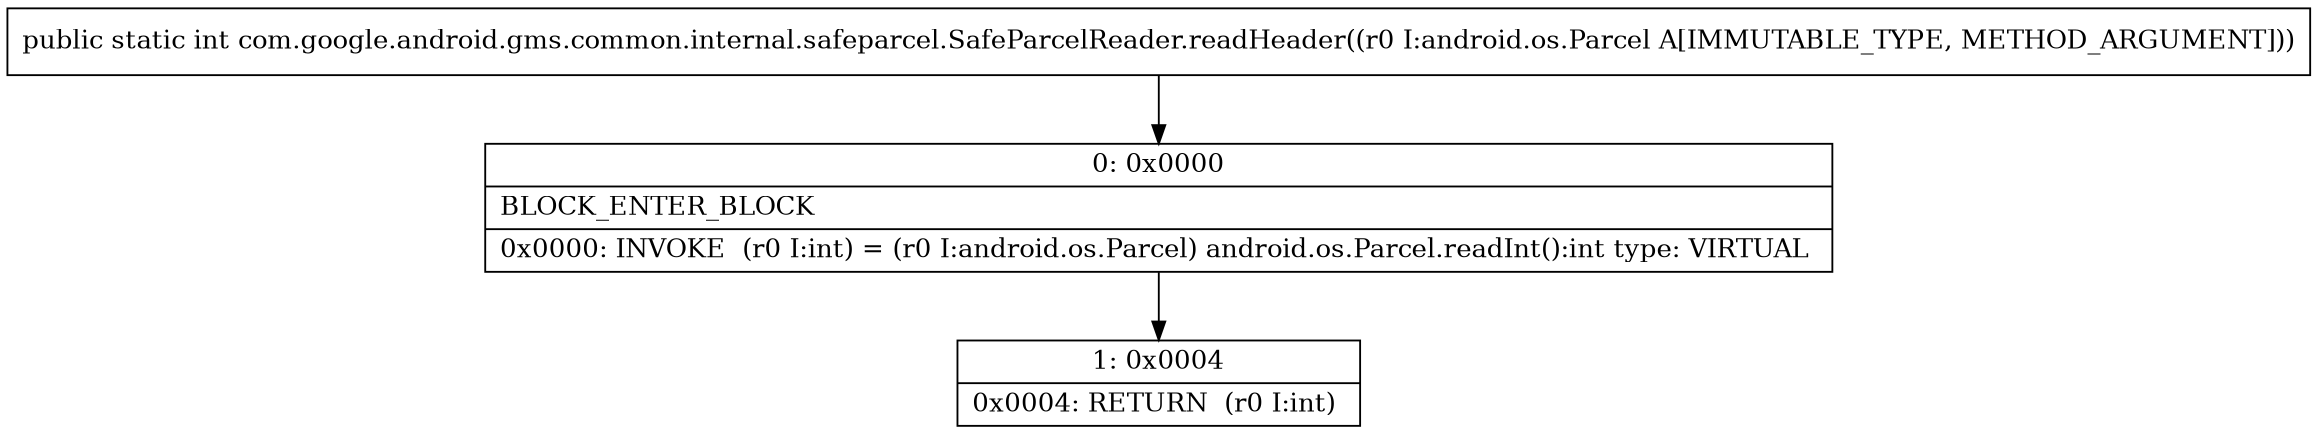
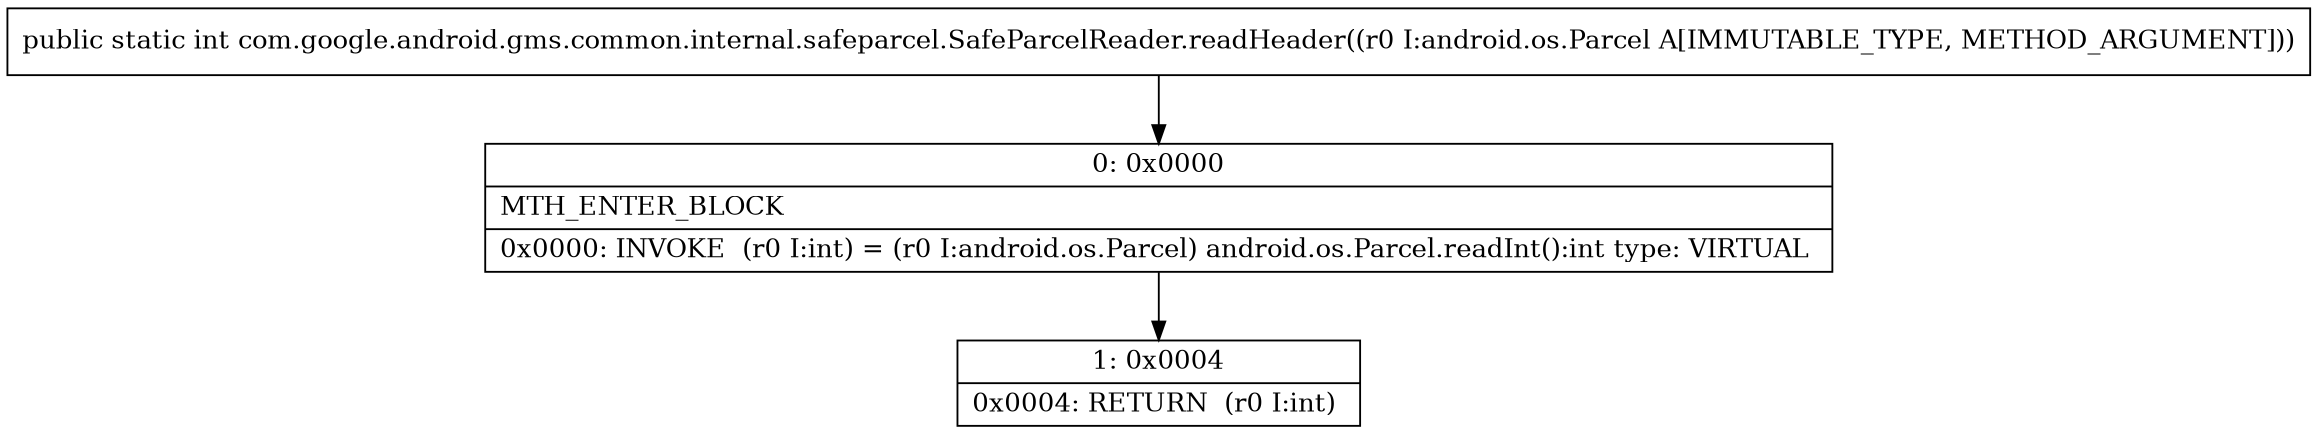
(658, 207) -> (643, 207)
